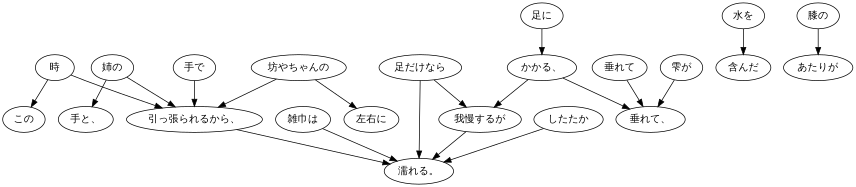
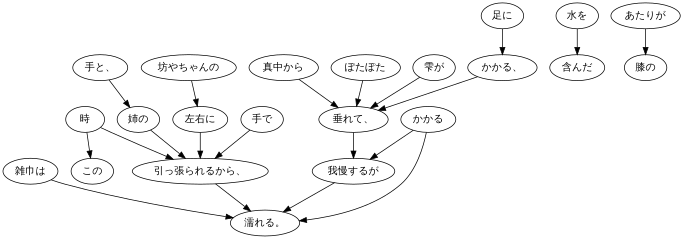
(818, 38) -> (646, 38)
none -> (284, 68)
(420, 68) -> (428, 119)
(620, 68) -> (366, 68)
(100, 91) -> (117, 91)
(514, 91) -> (353, 142)
(251, 92) -> (200, 142)
(569, 119) -> none
